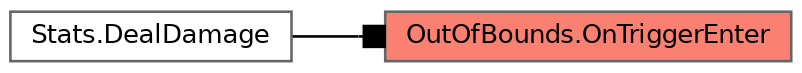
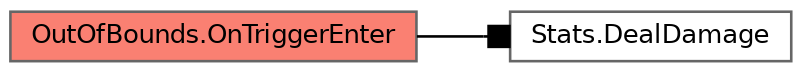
(326, 36) -> (450, 36)
